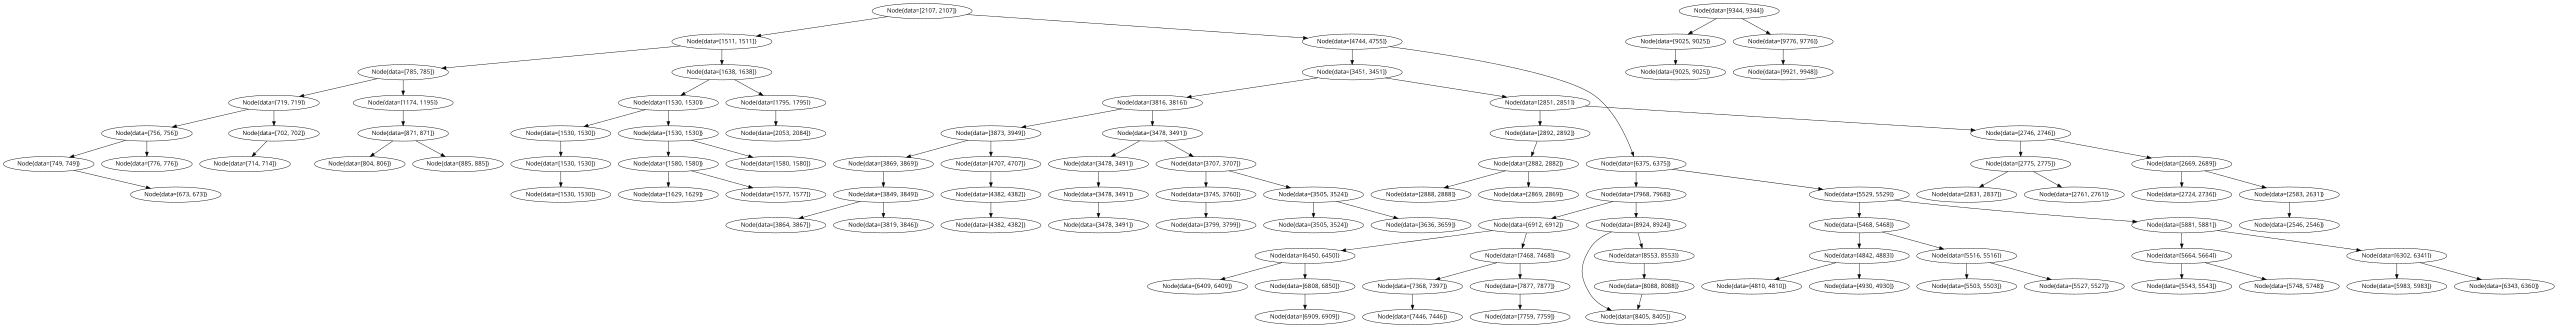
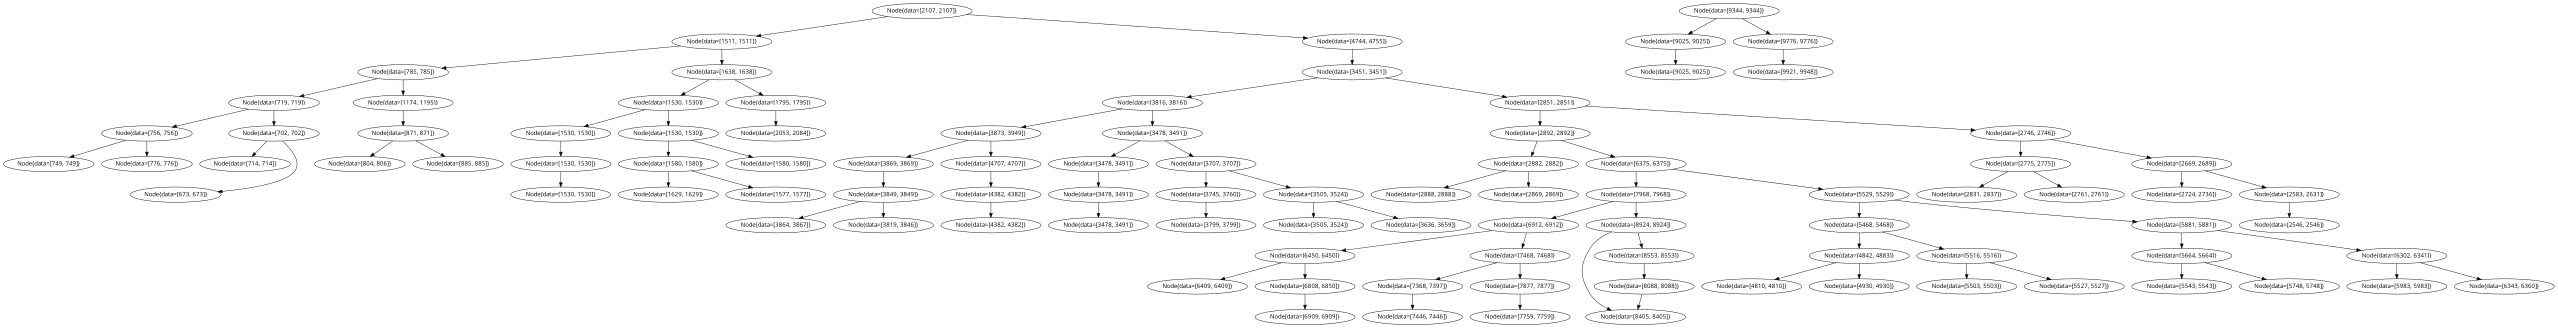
(1528, 71) -> (1586, 148)
(110, 179) -> (277, 181)
